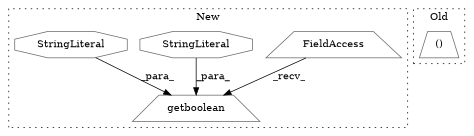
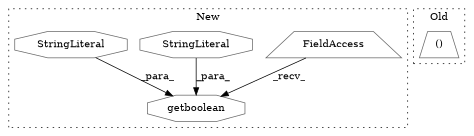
(196, 108) -> (196, 108)
